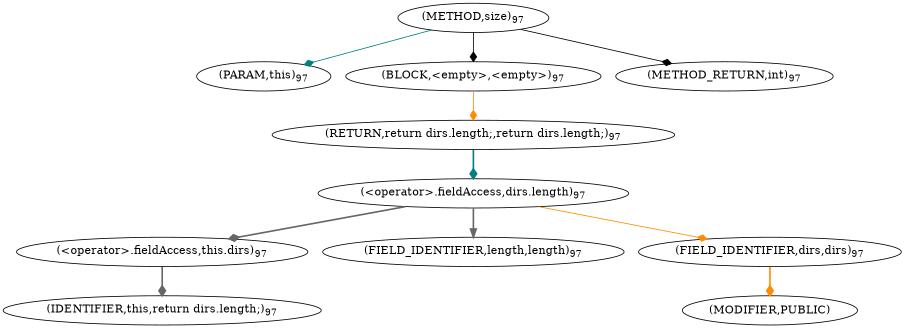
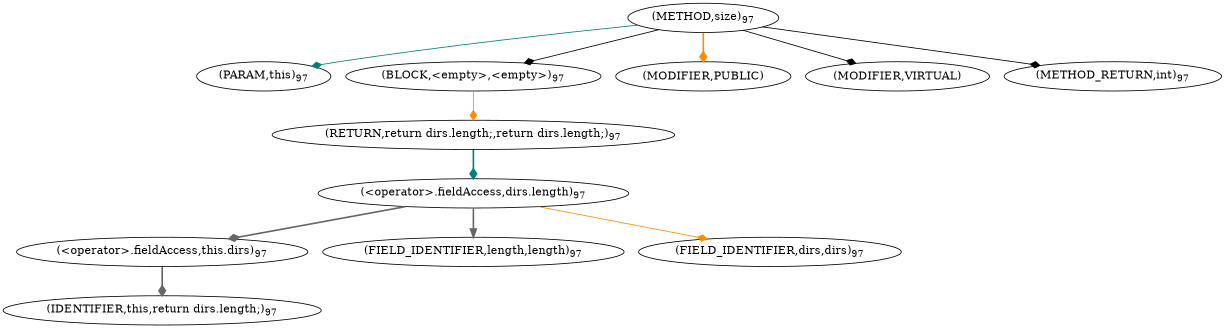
none -> (897, 76)
(770, 276) -> (703, 42)
